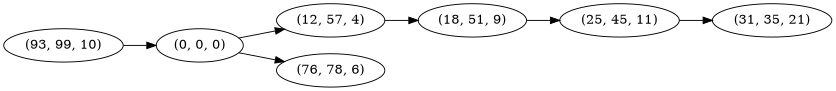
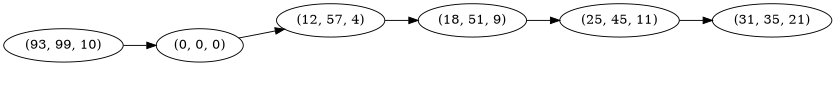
(331, 70) -> none
